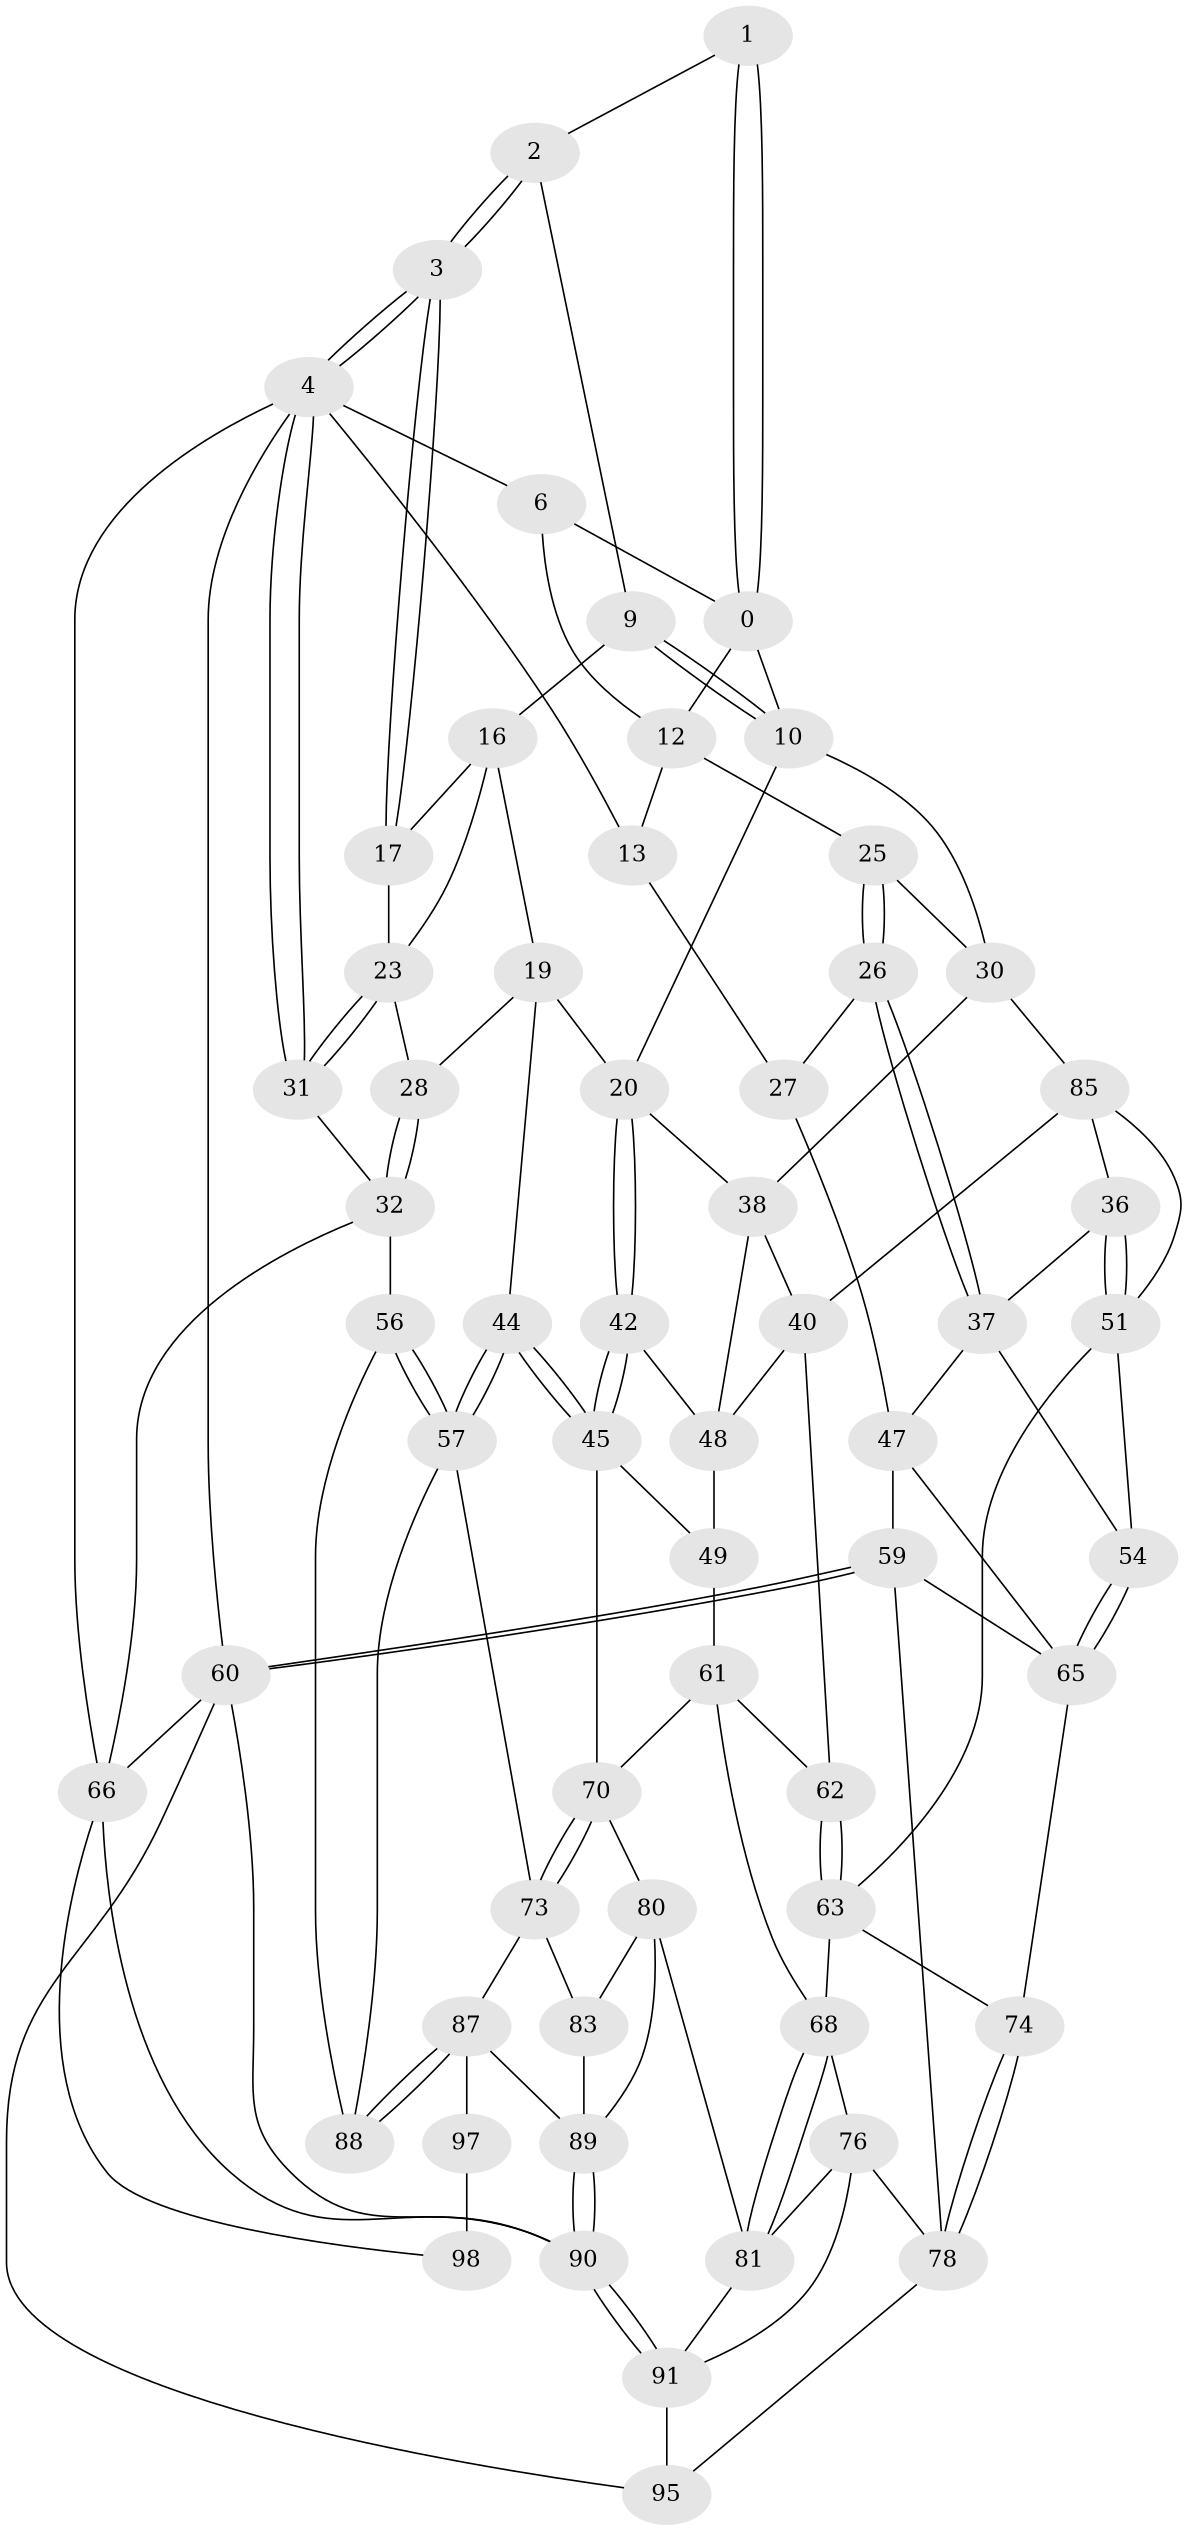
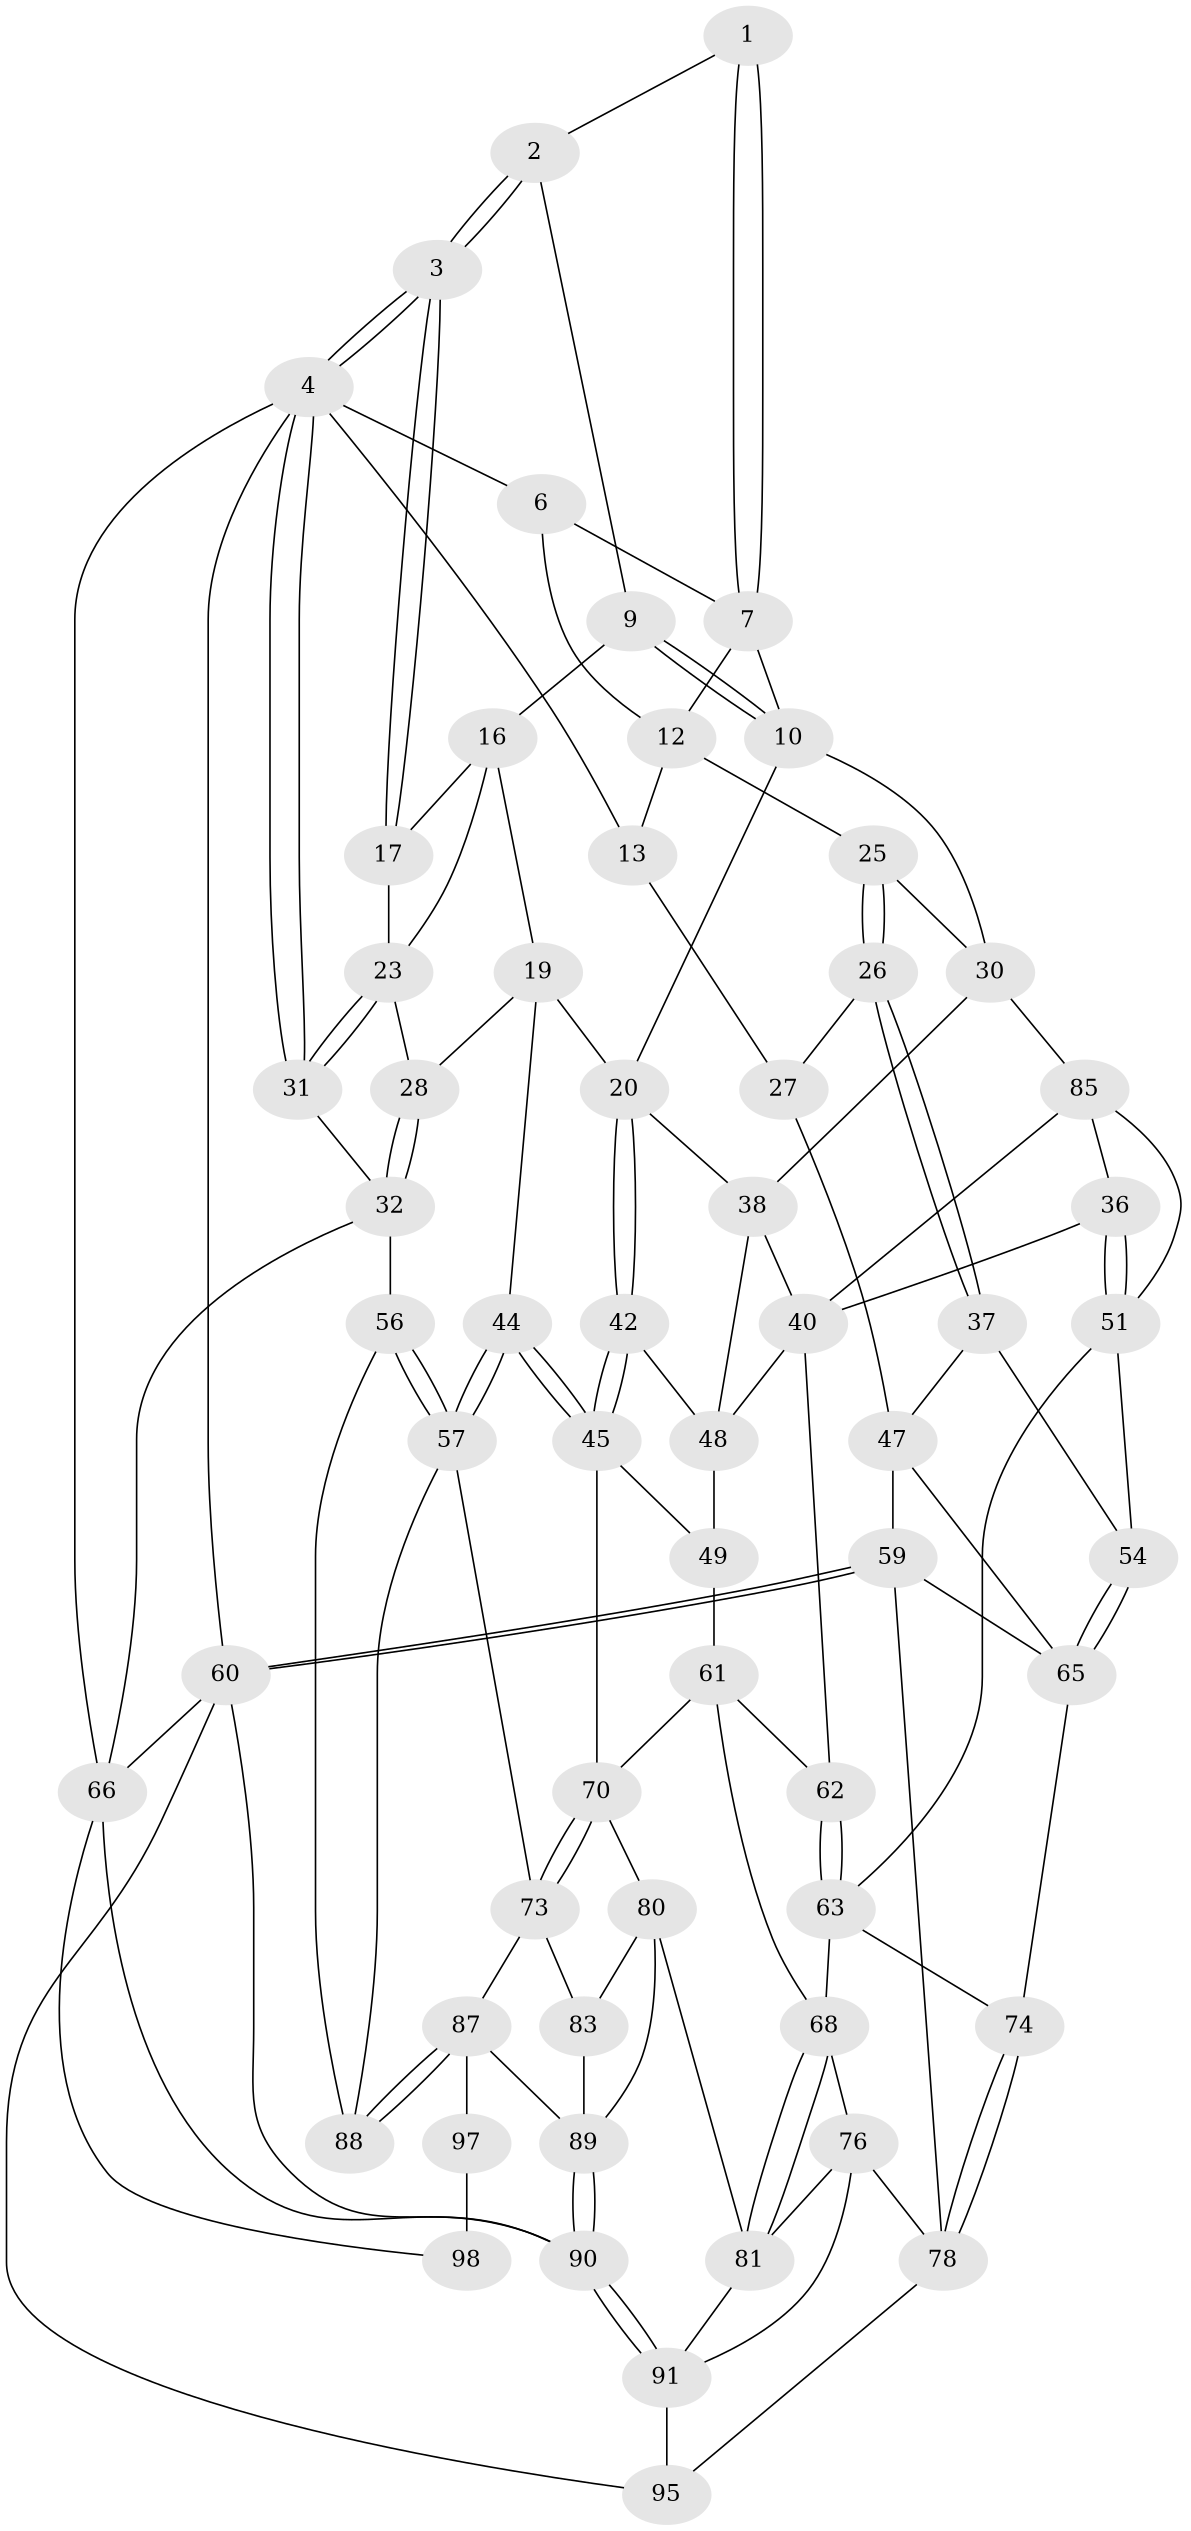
(748, 621) -> (748, 621)
(1049, 1266) -> (944, 1275)
